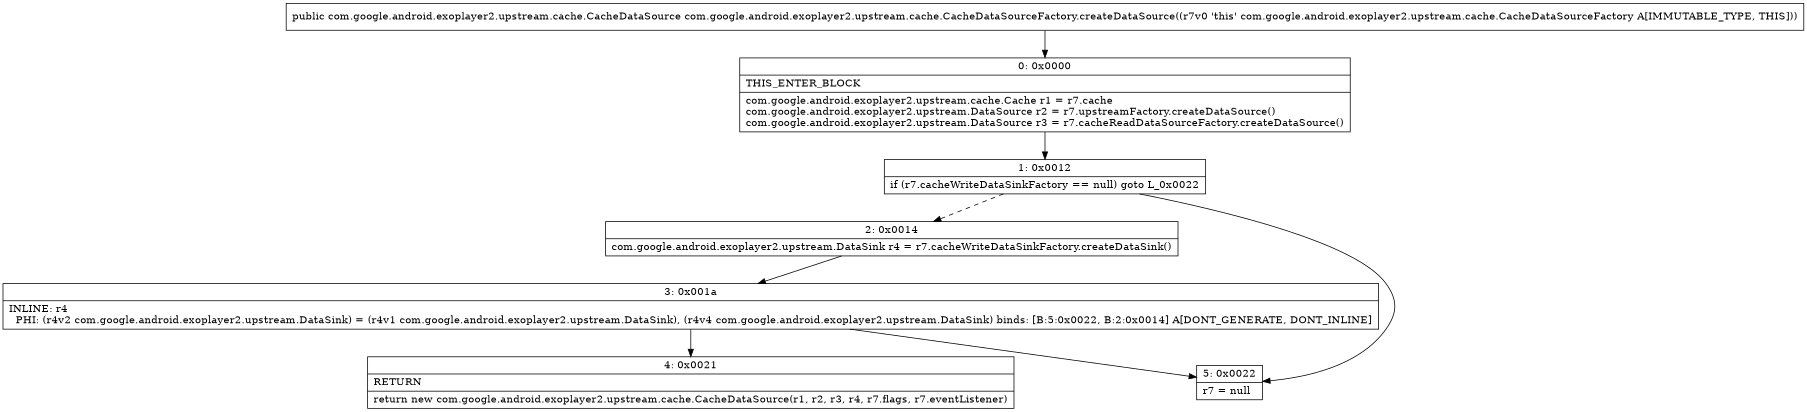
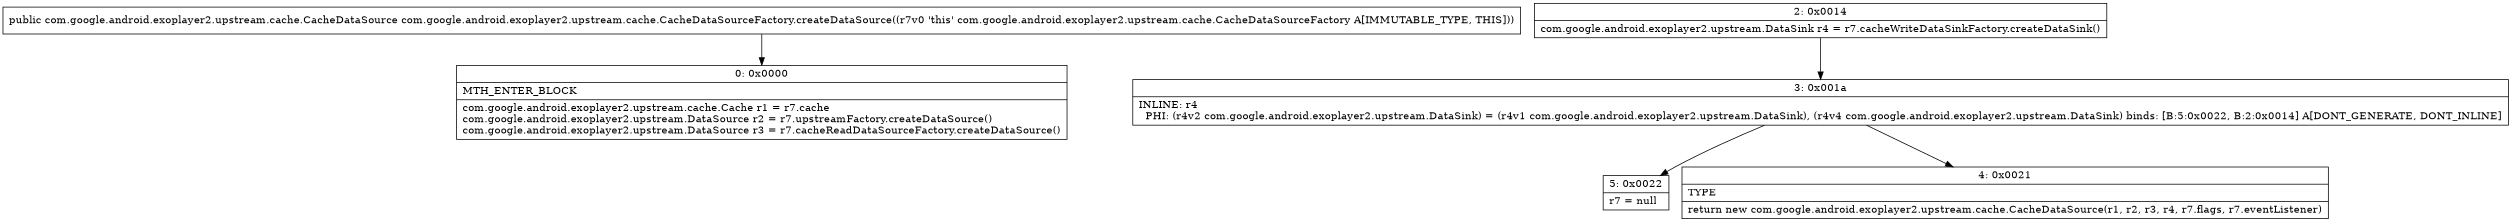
(803, 83) -> (520, 91)
(1045, 177) -> none
(398, 382) -> (1703, 192)
